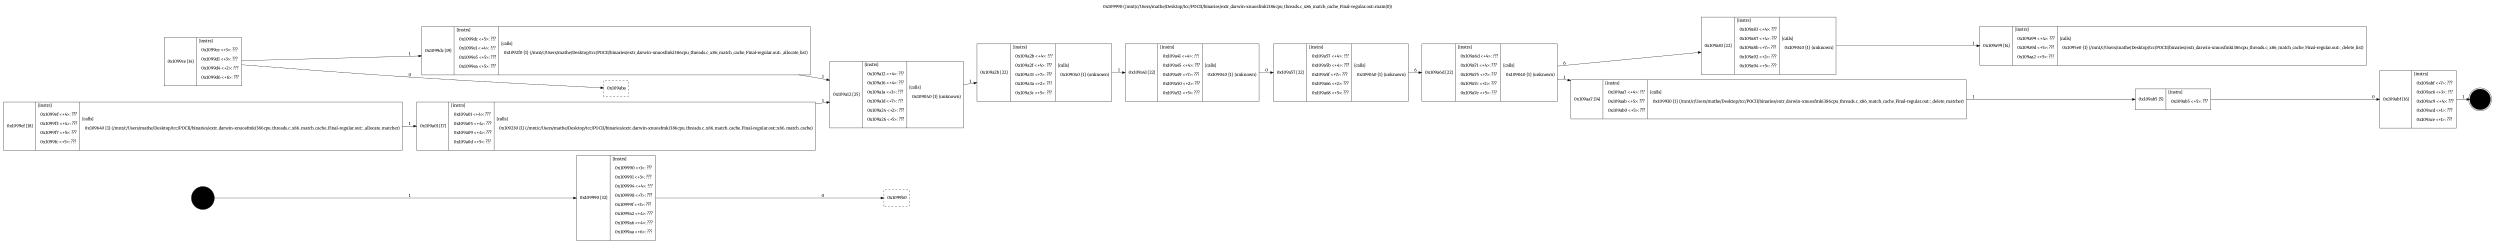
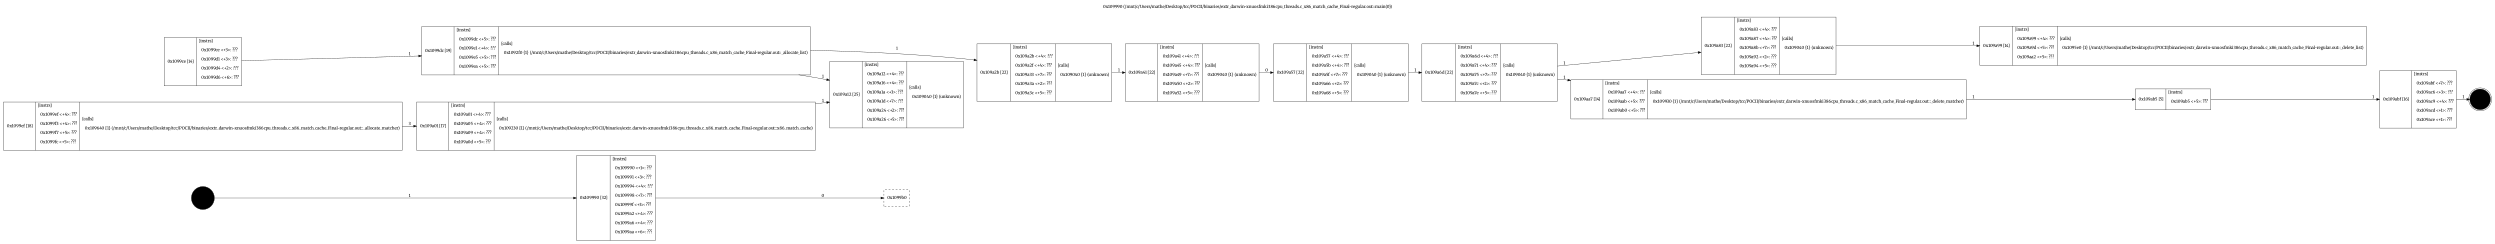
(1564, 63) -> (1564, 63)
(1415, 70) -> (1415, 70)
(969, 84) -> (892, 53)
(616, 88) -> none
(2373, 97) -> (2373, 97)
(409, 124) -> (409, 124)
